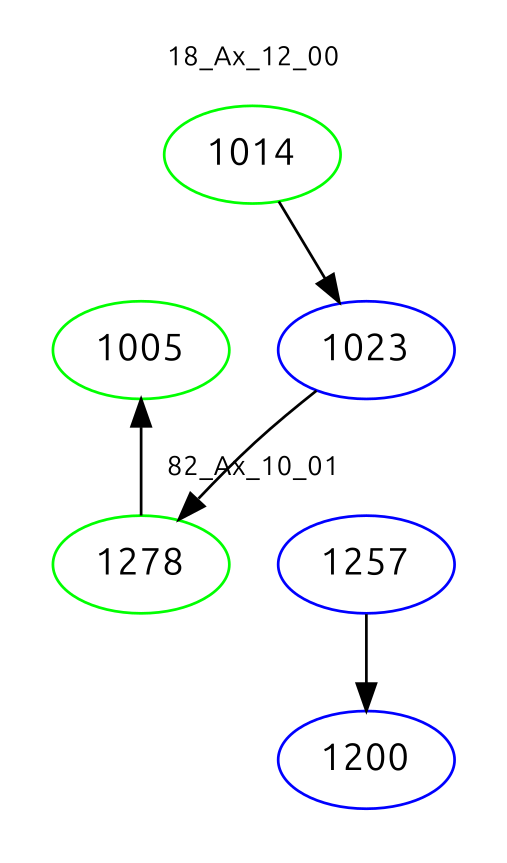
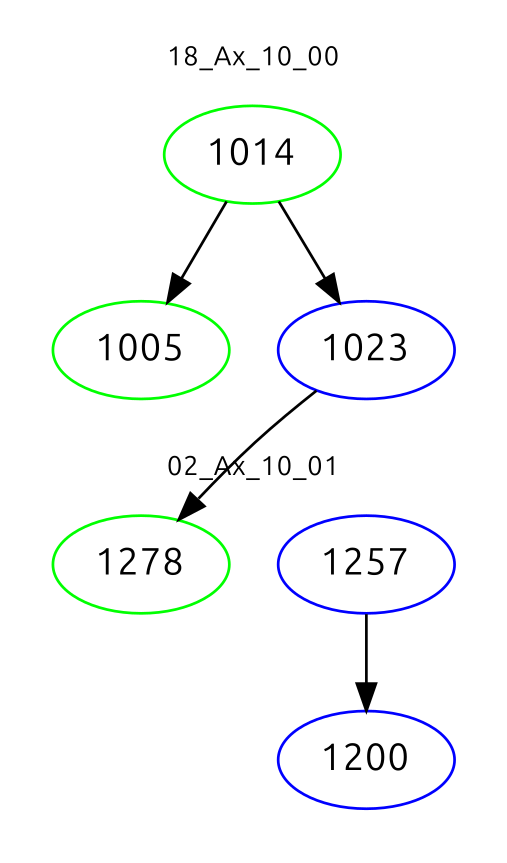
(254, 58) -> (254, 58)
(254, 468) -> (254, 468)
(141, 471) -> (204, 240)
